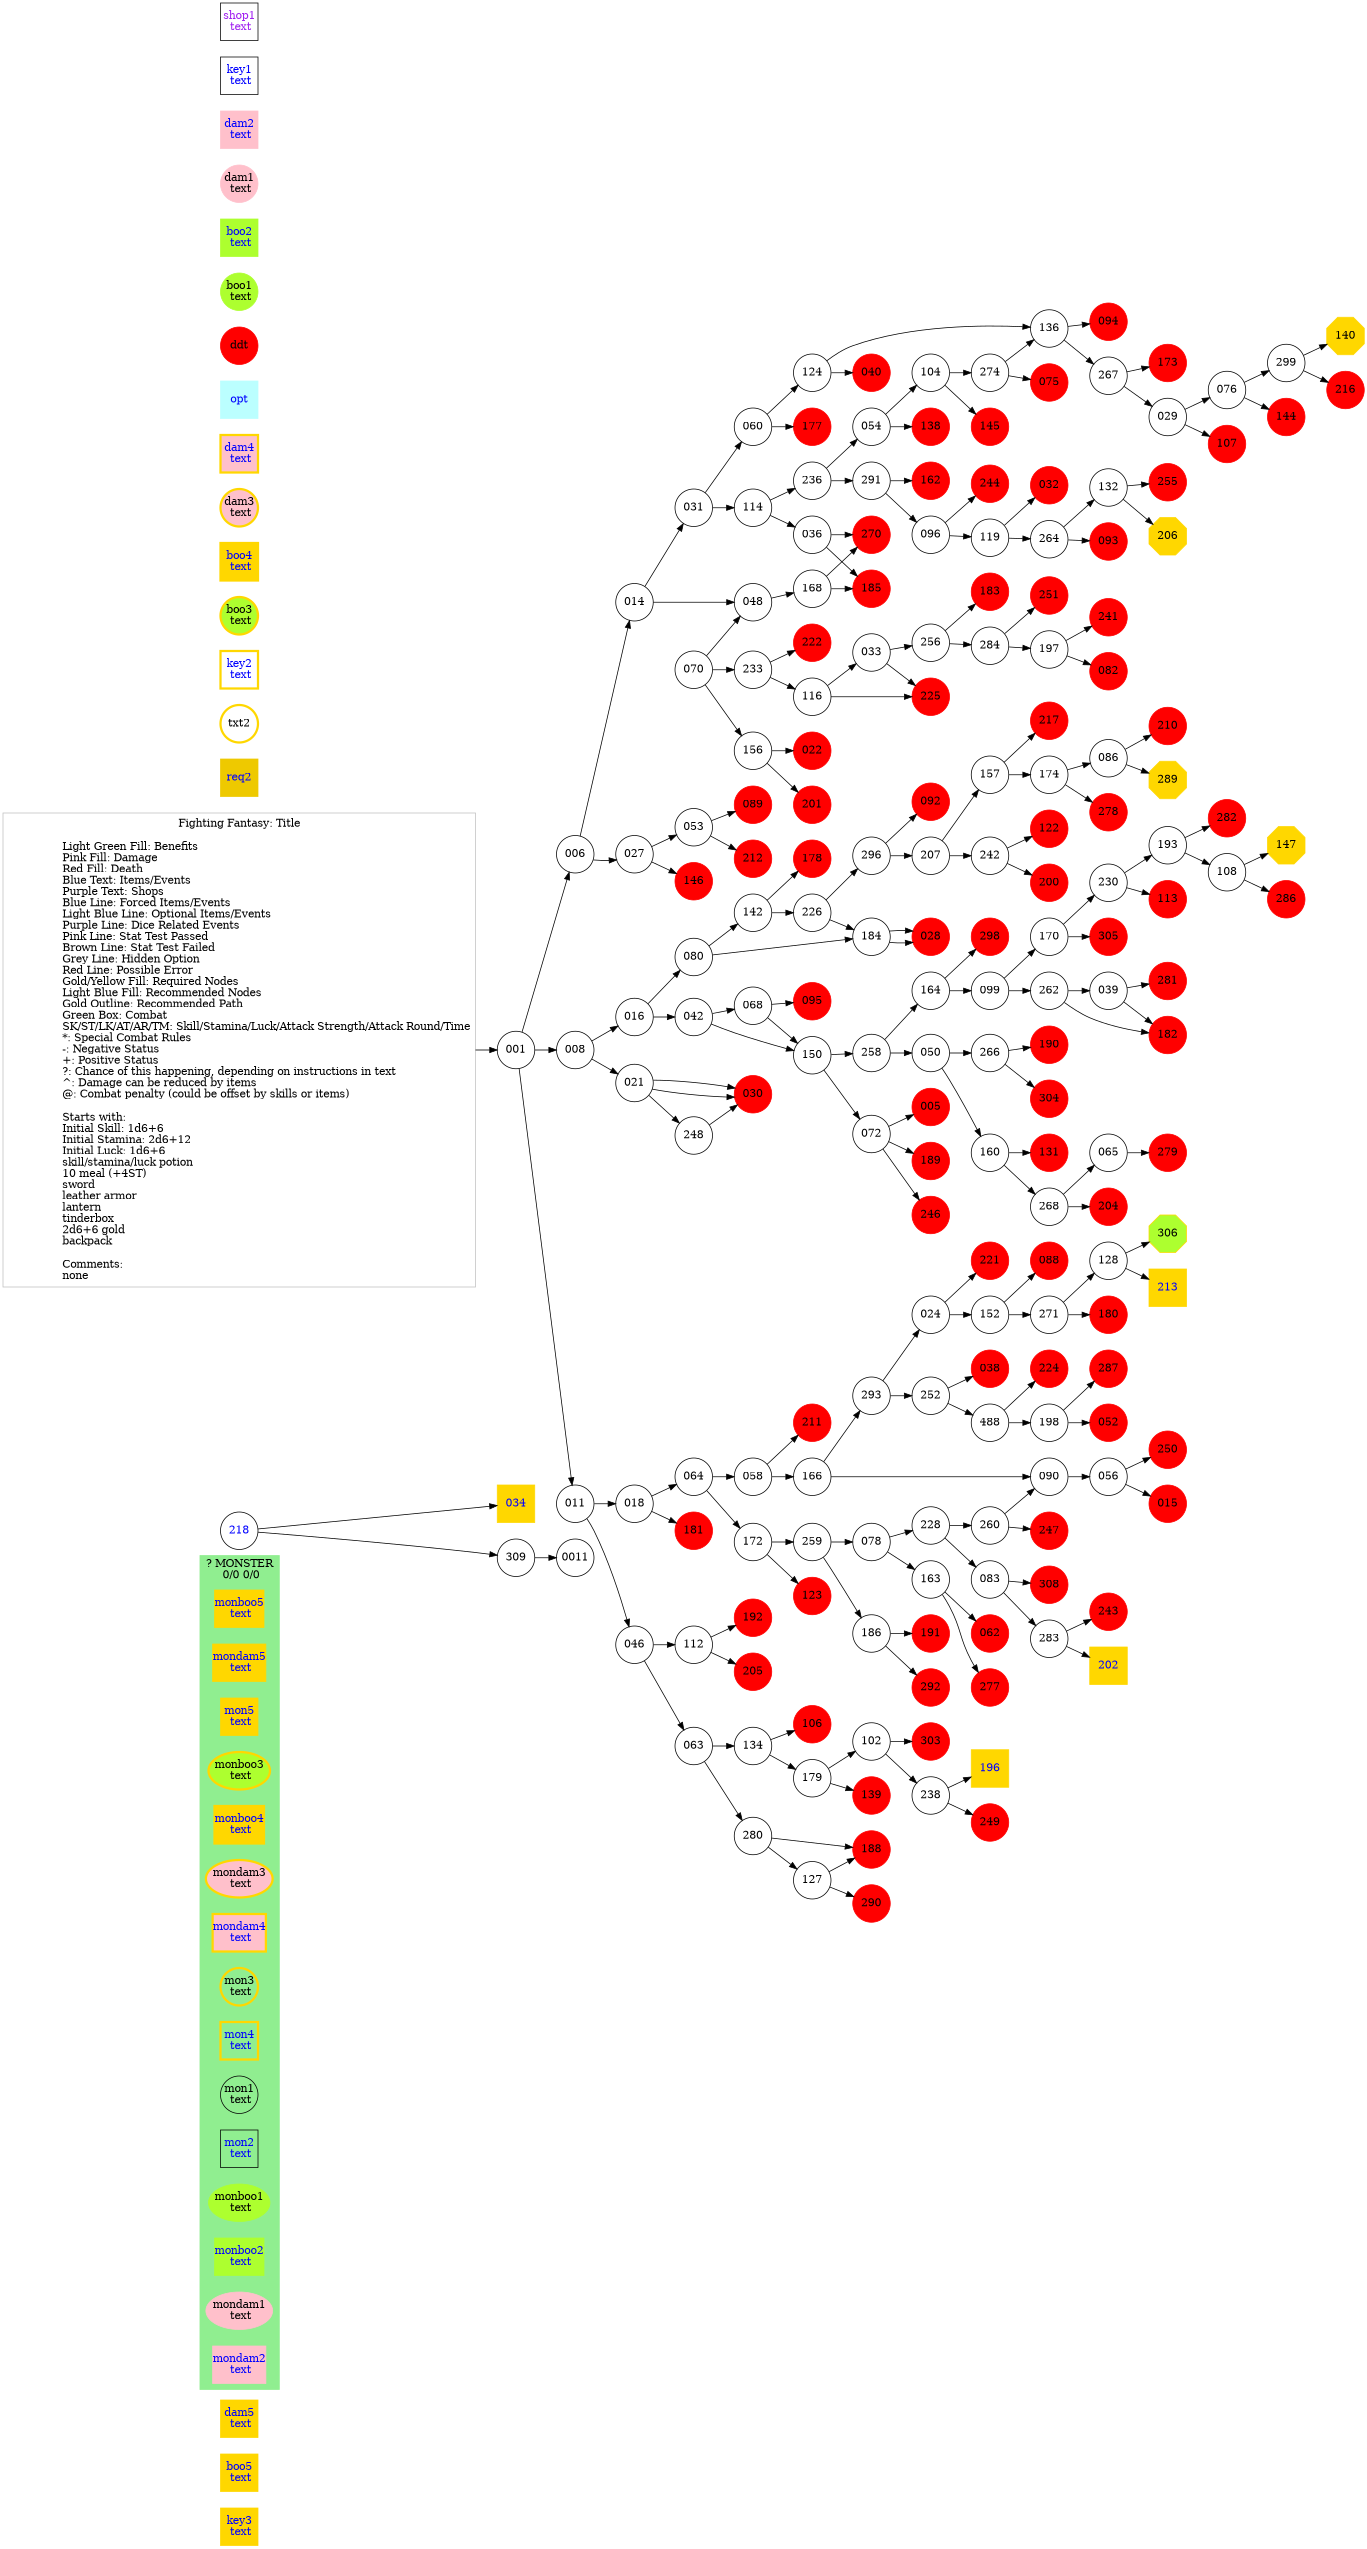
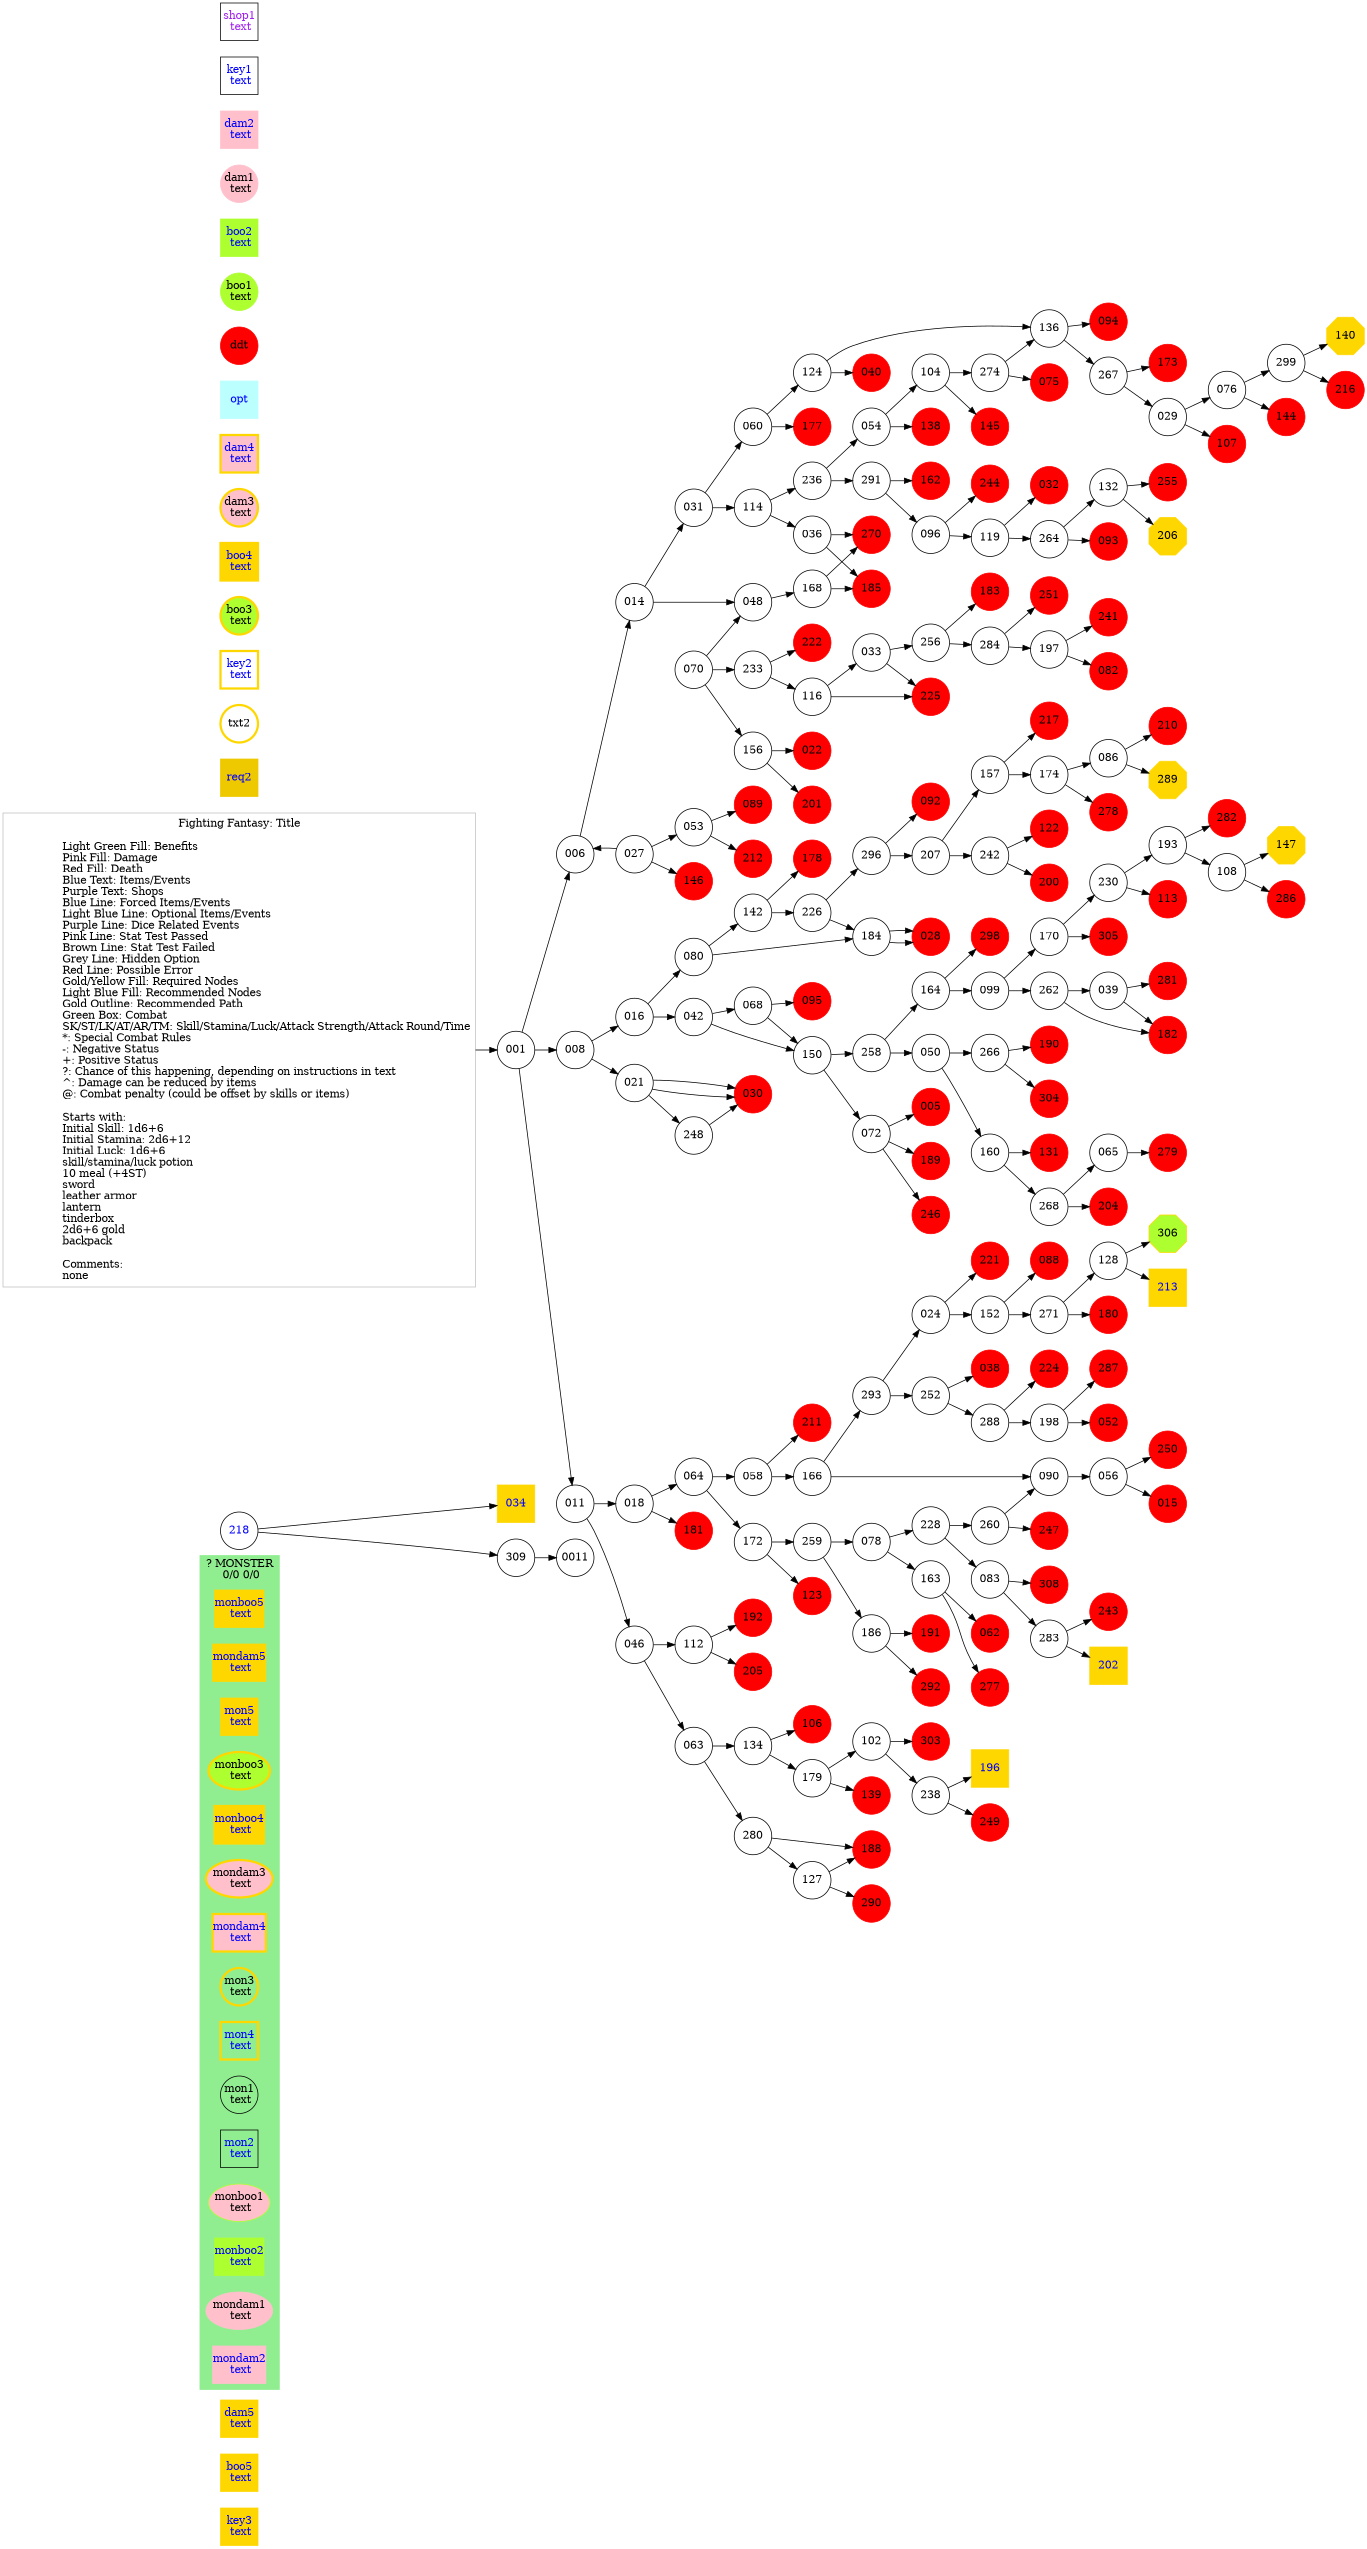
(601, 860) -> (609, 848)
(990, 1423) -> (990, 1423)
(239, 2203) -> (239, 2203)
